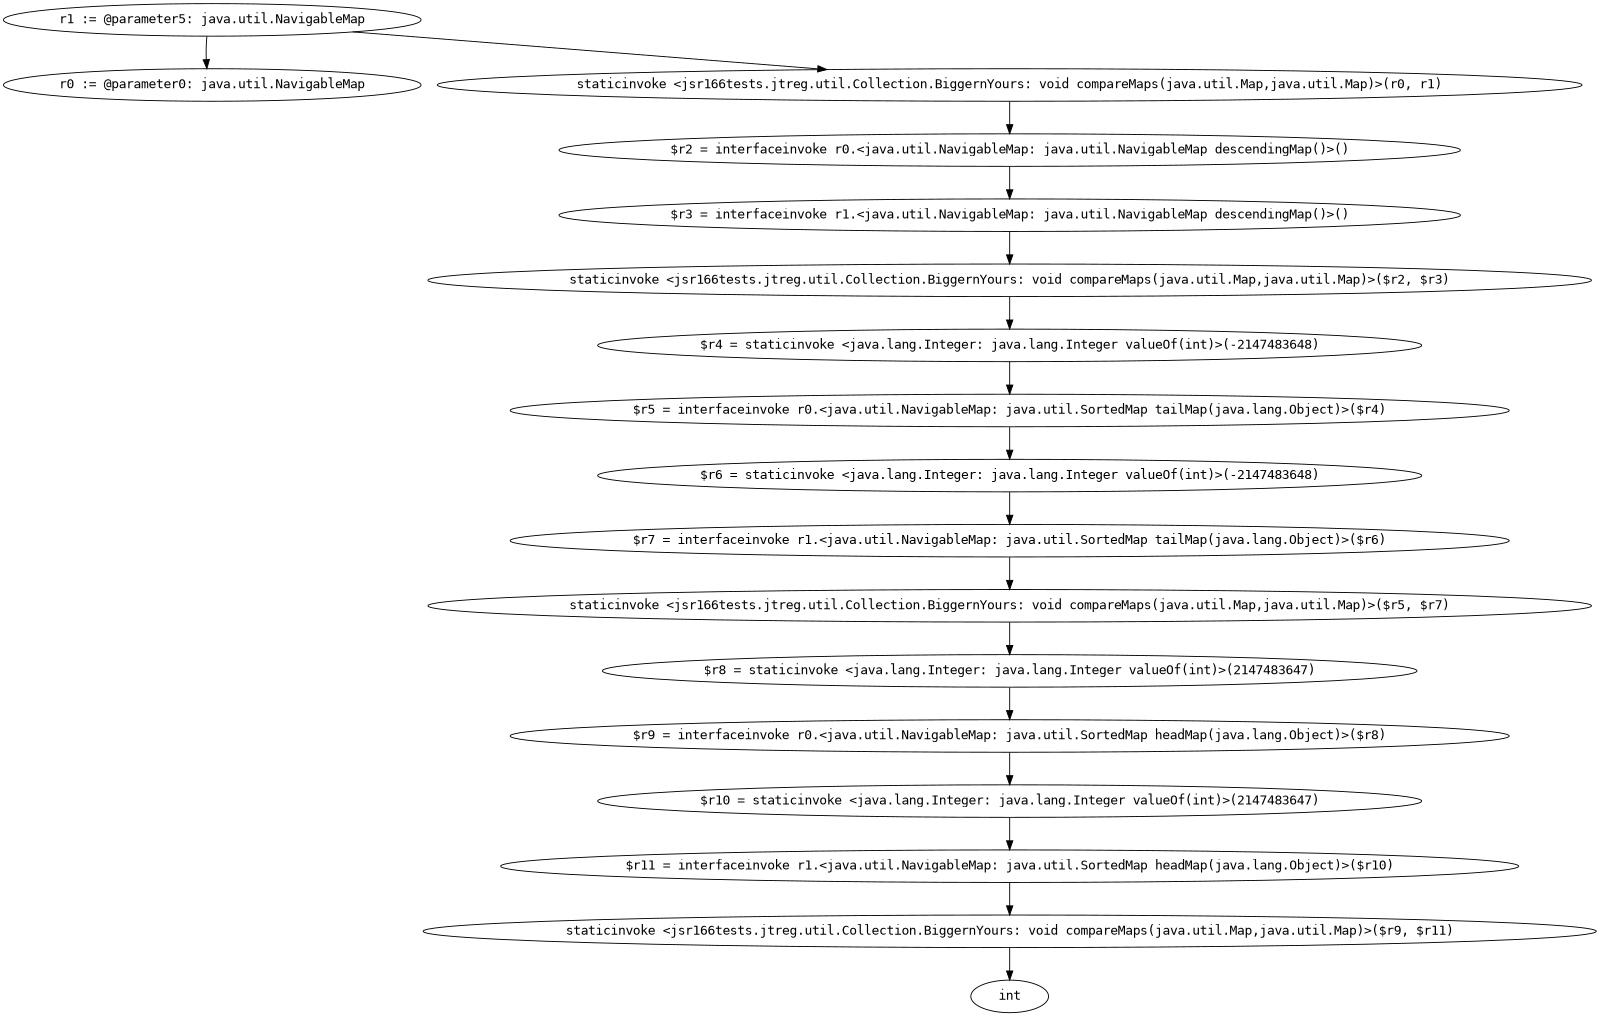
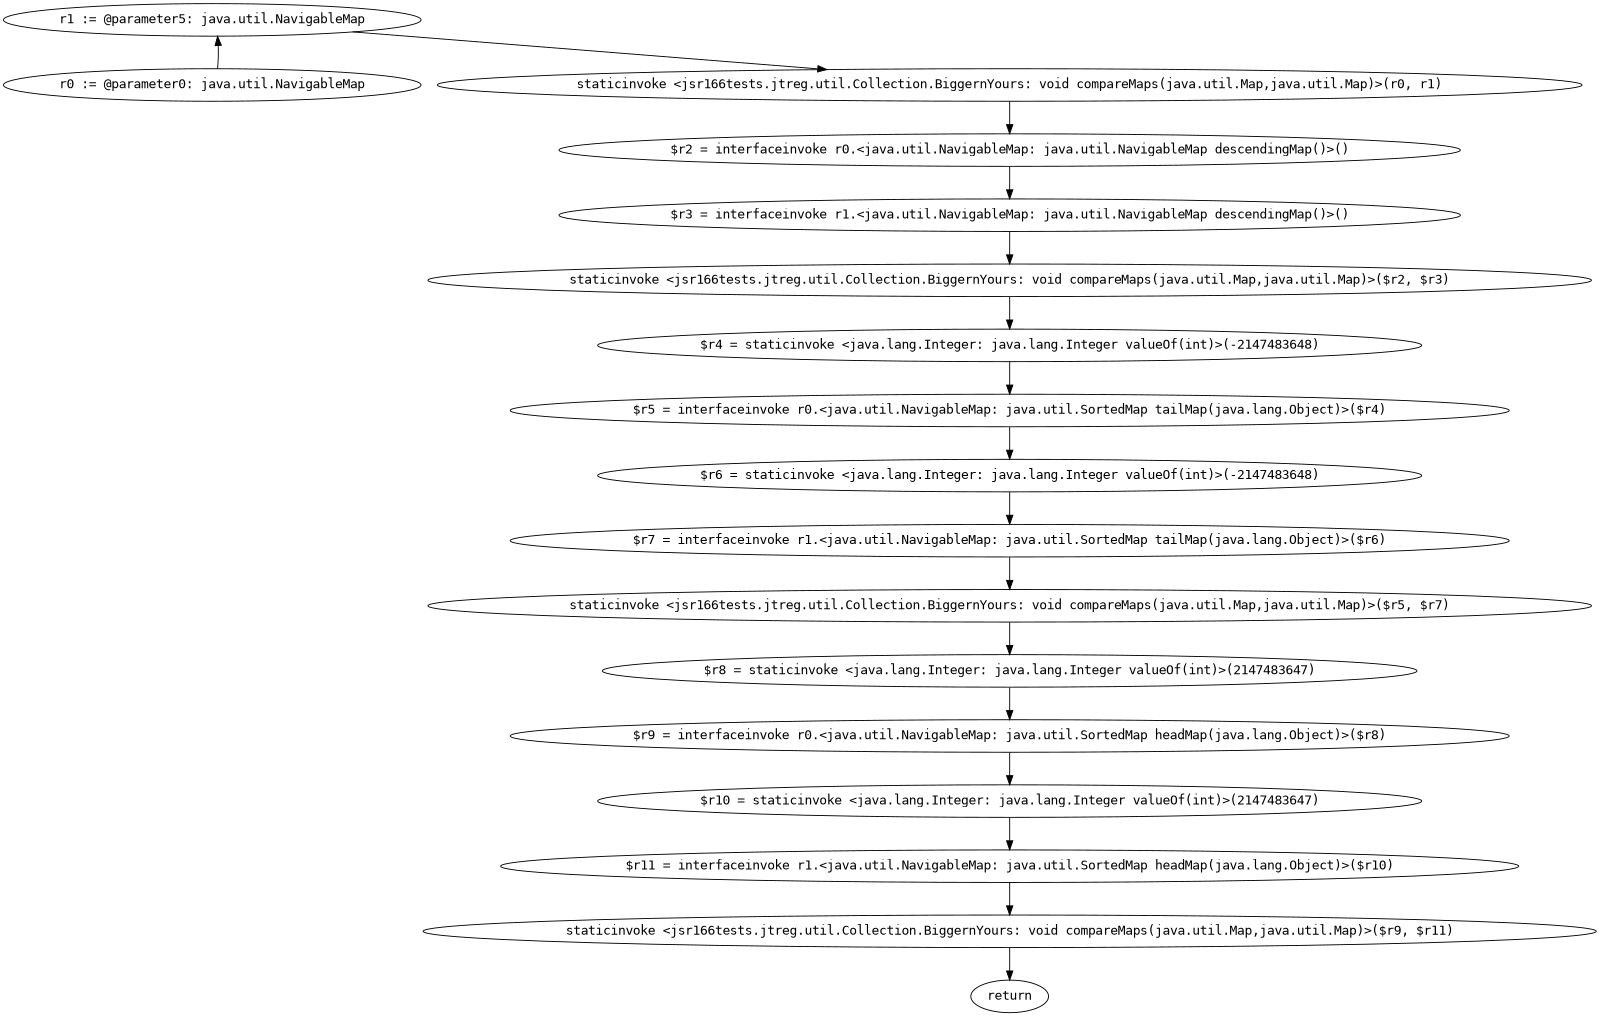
(206, 48) -> (218, 57)
(1010, 996) -> (1010, 996)
